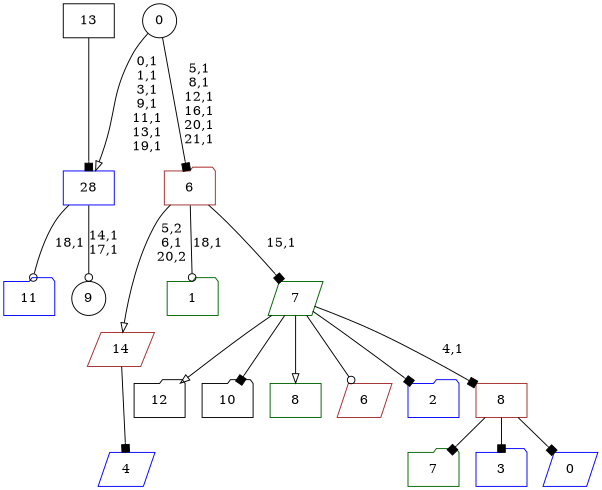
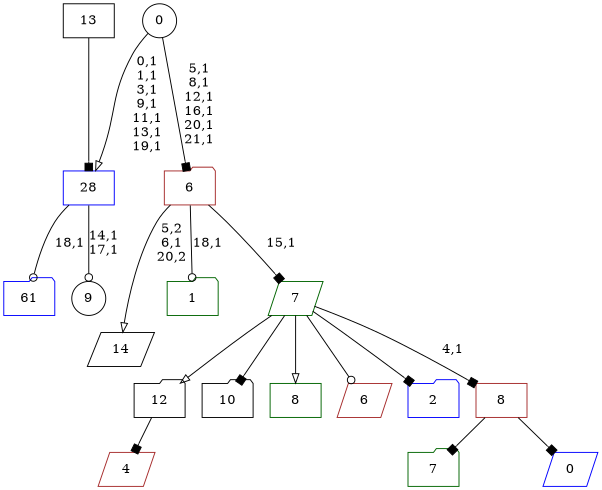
(29, 298) -> (29, 298)
(121, 349) -> (121, 349)
(123, 405) -> (145, 431)
(127, 469) -> (127, 469)
(502, 469) -> none
